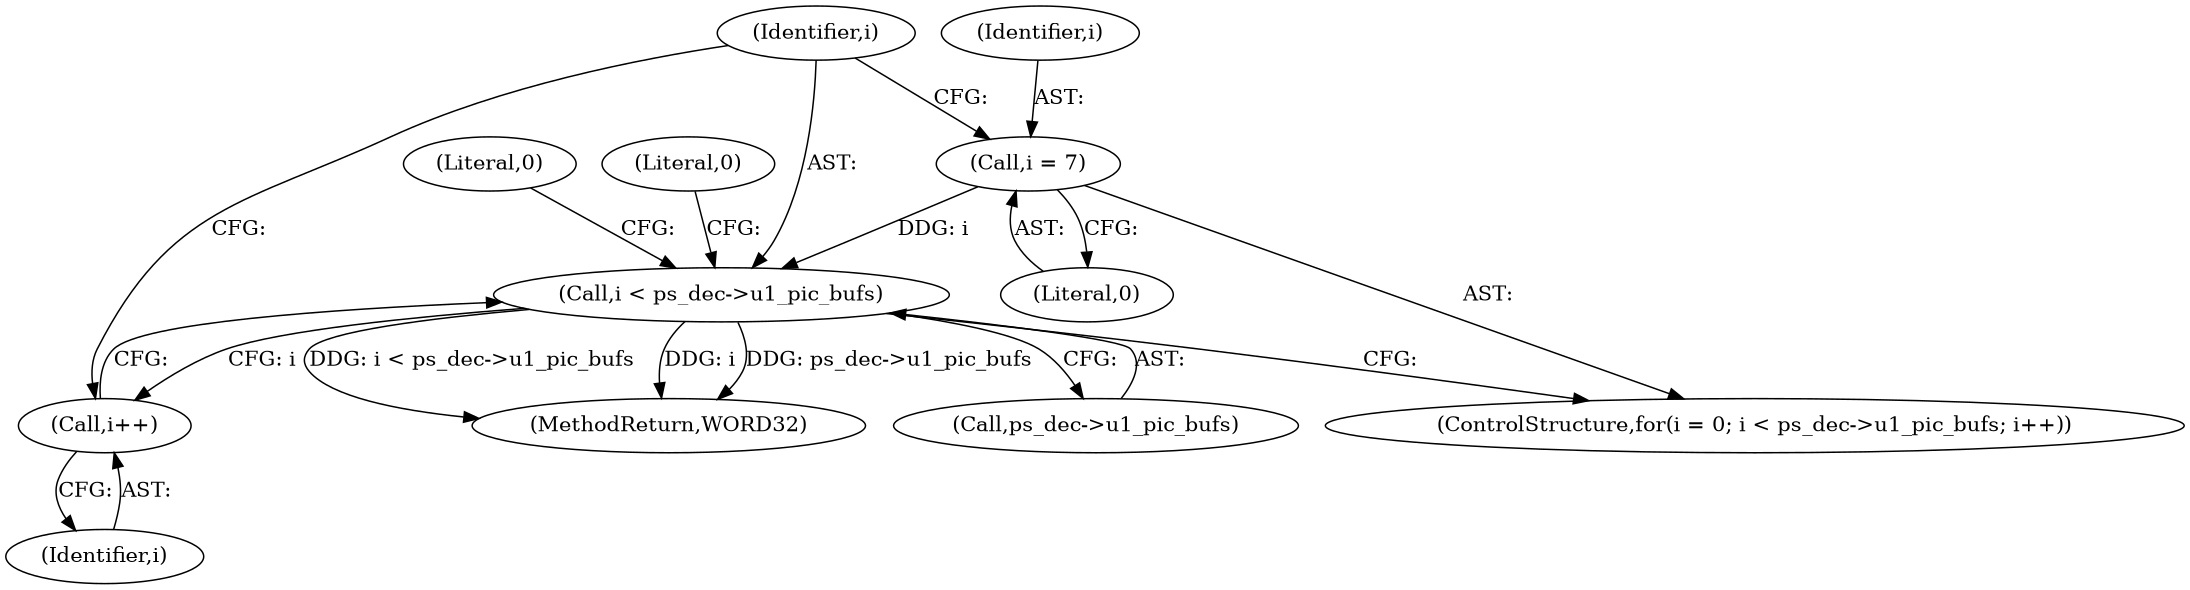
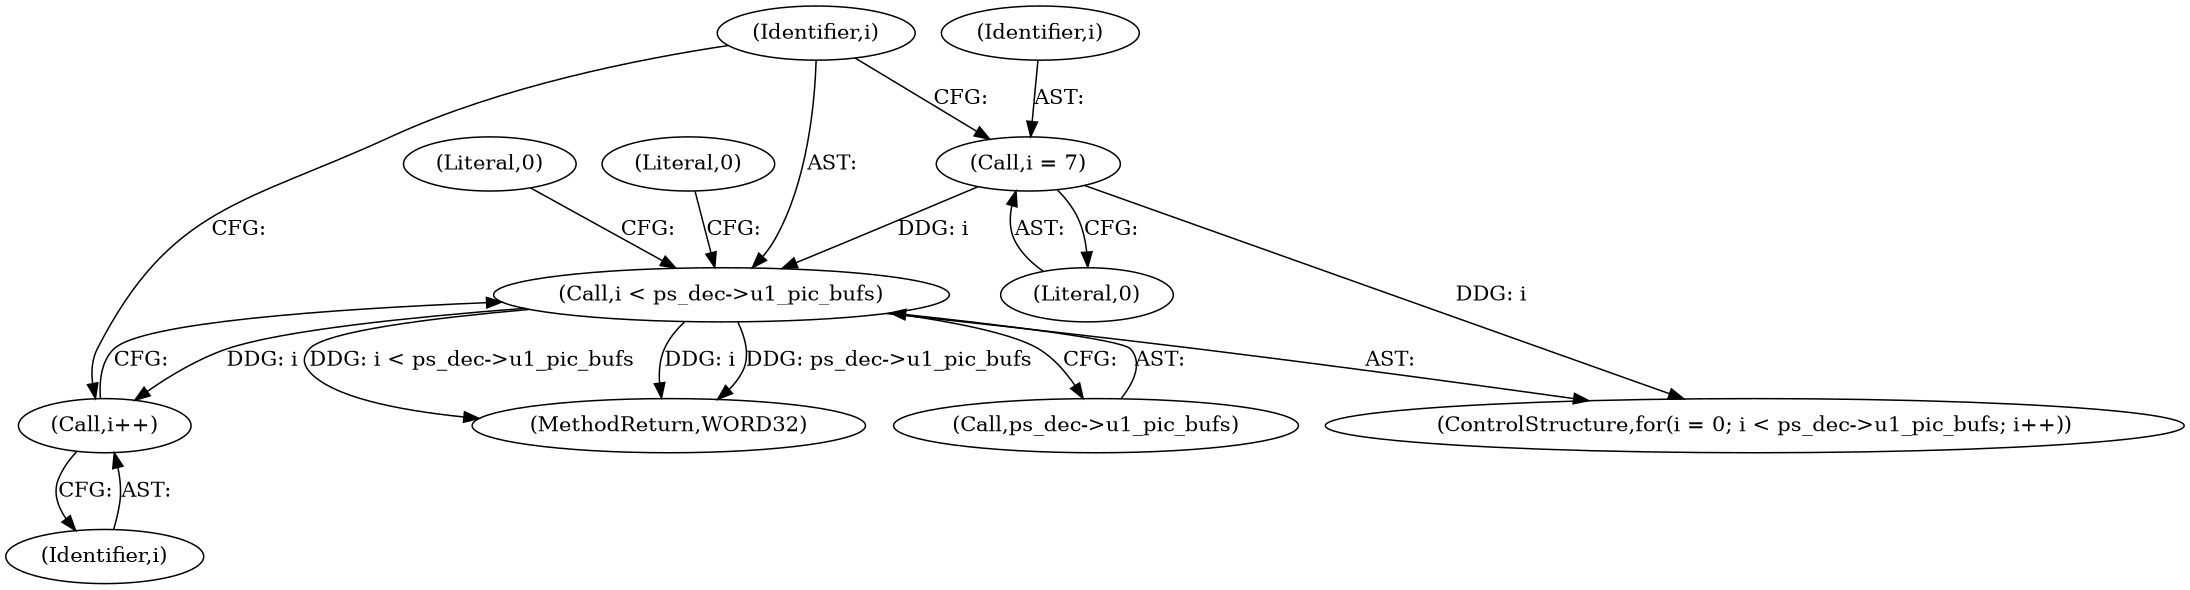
(1492, 295) -> (1492, 295)
(263, 360) -> (263, 360)
(1394, 360) -> (1394, 360)
